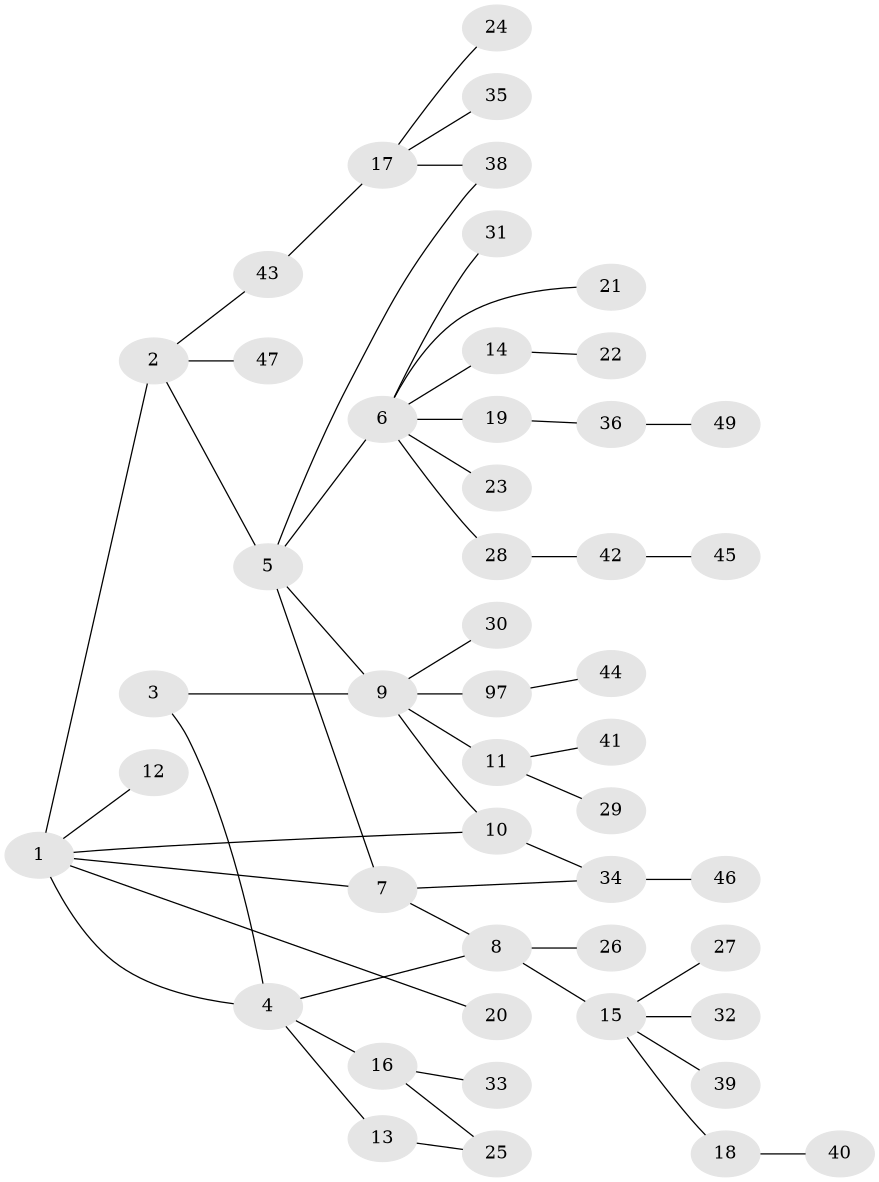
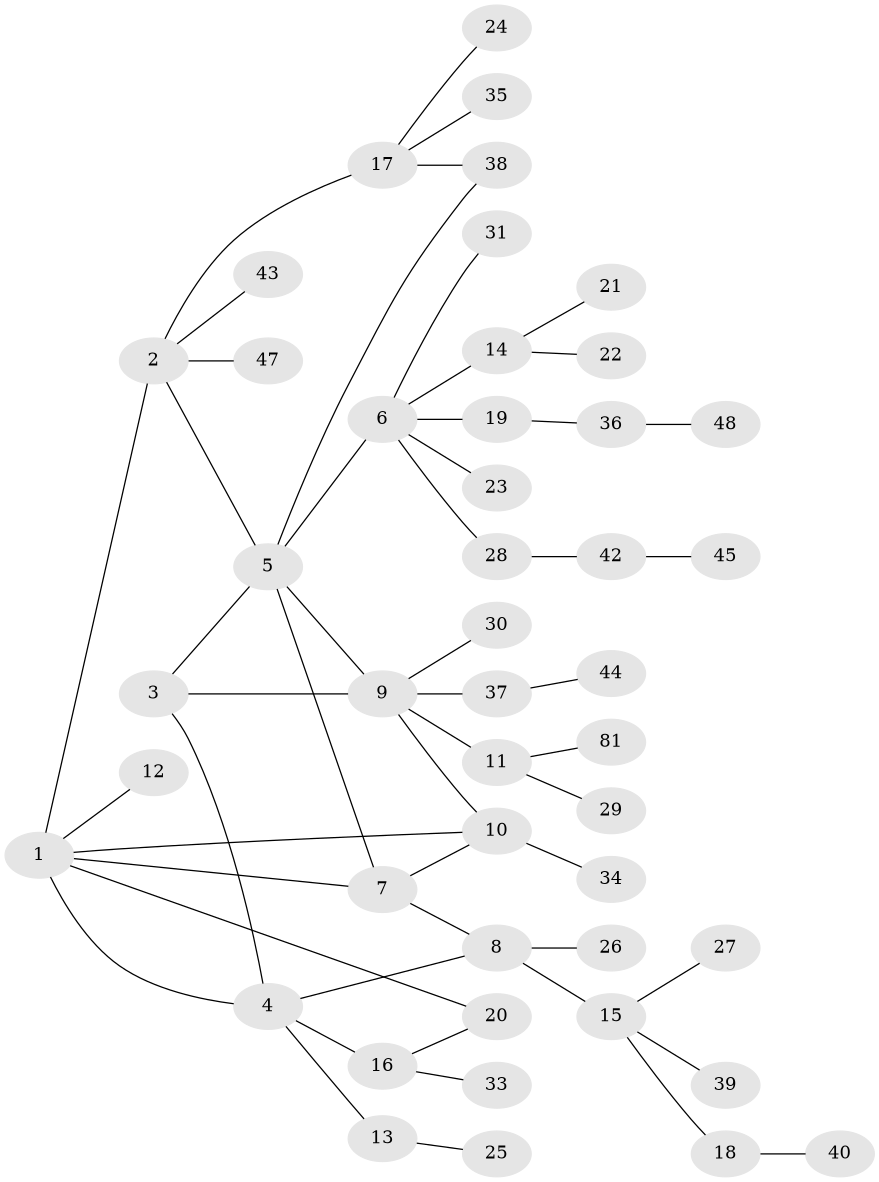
(325, 220) -> (239, 236)
(468, 314) -> (554, 319)
(726, 424) -> (726, 424)
none -> (211, 630)
(497, 694) -> (497, 694)
(611, 742) -> (611, 742)
(726, 879) -> none
(497, 884) -> (440, 860)
(726, 1017) -> none
(440, 1110) -> (440, 1041)
